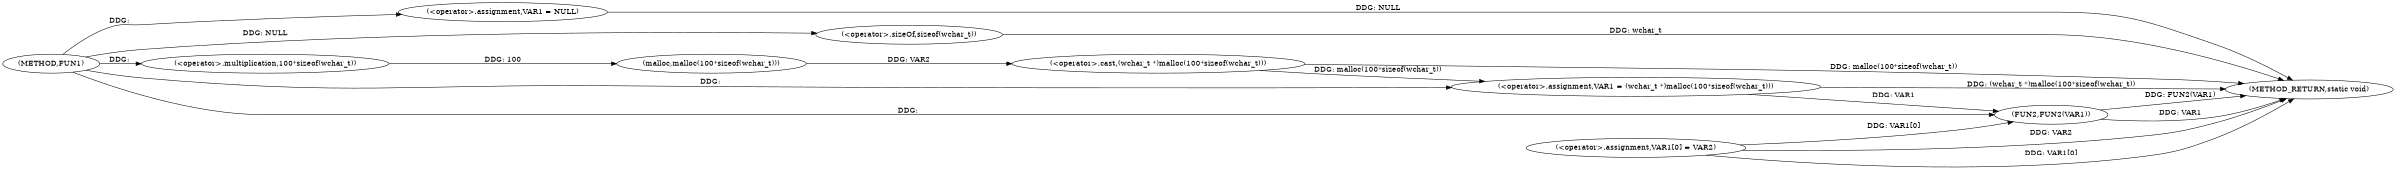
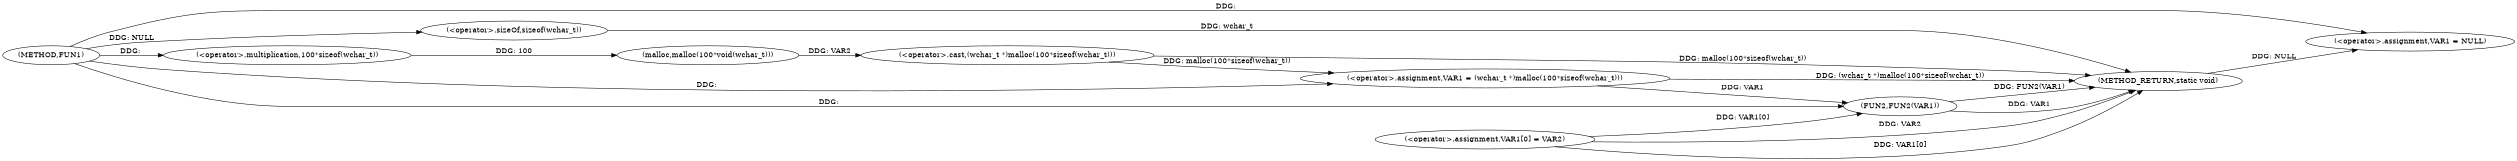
(1453, 12) -> (2280, 62)
(711, 64) -> (708, 55)
